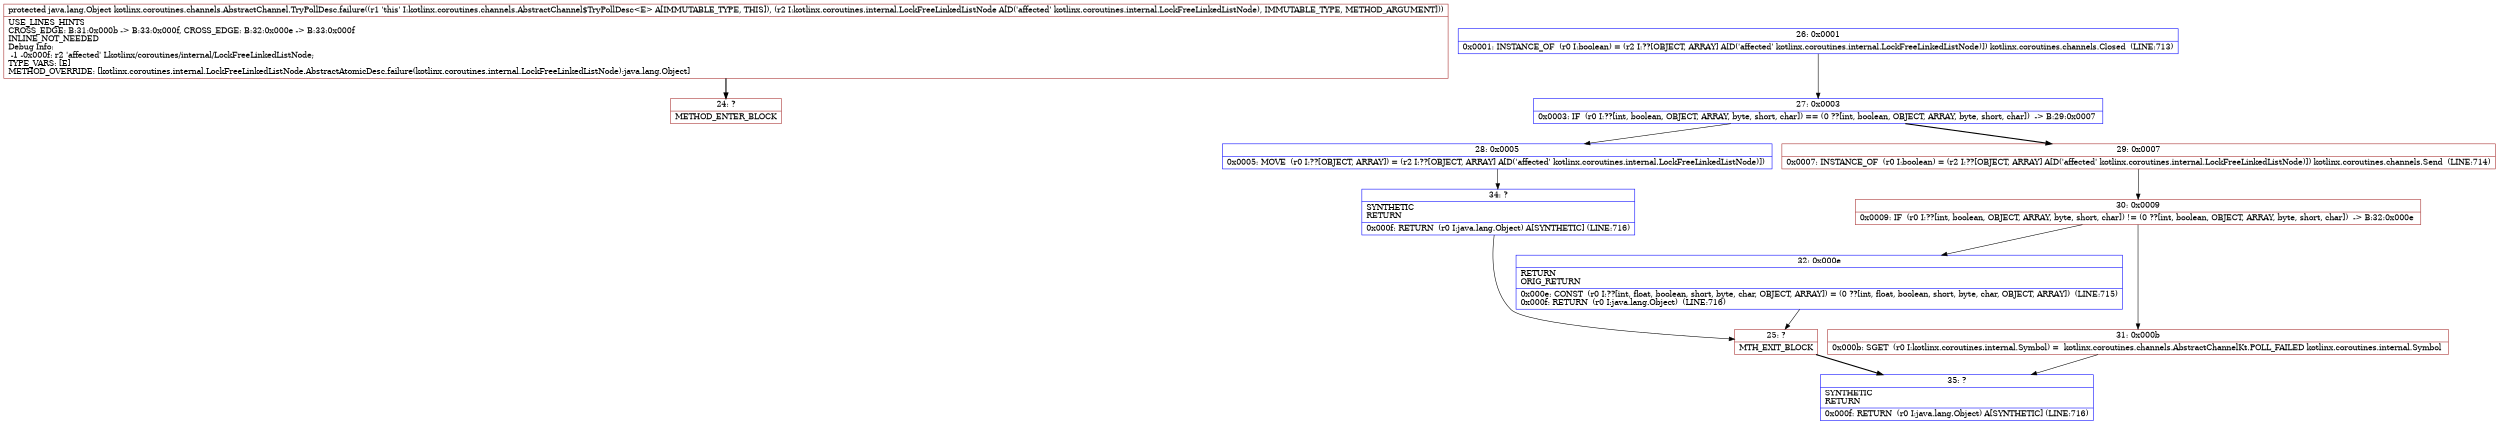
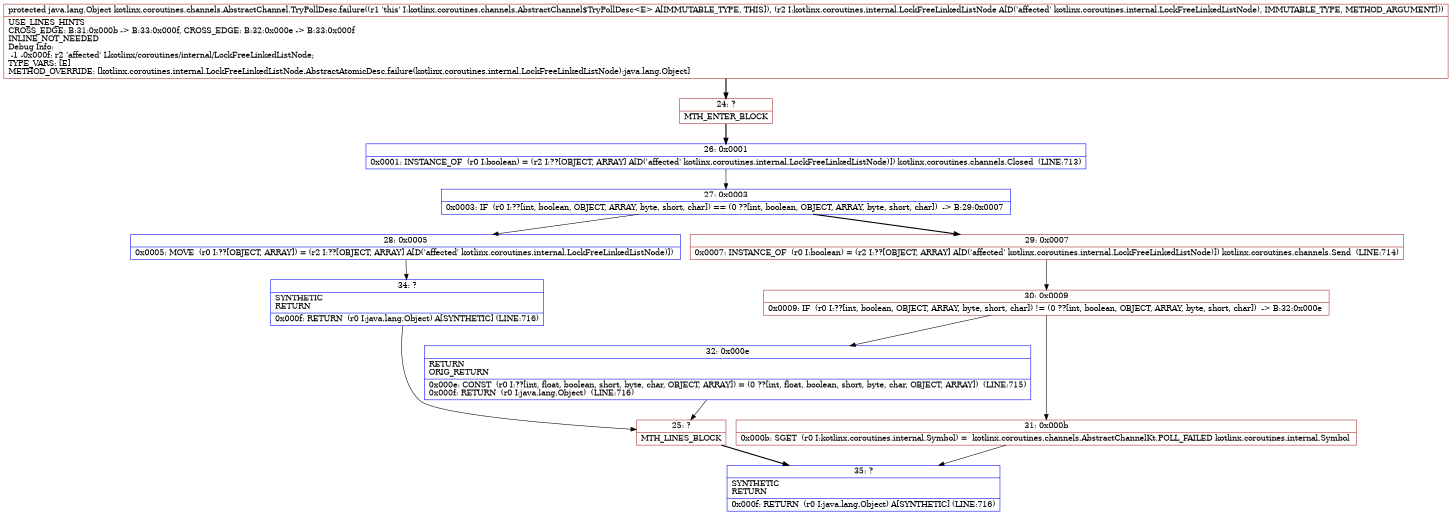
(726, 117) -> (726, 117)
none -> (726, 131)
(1776, 348) -> (681, 439)
